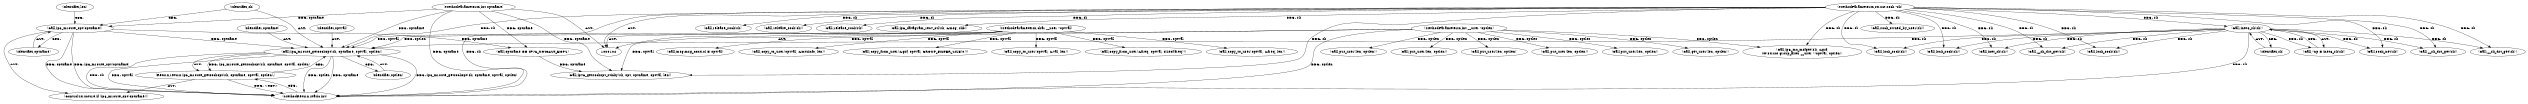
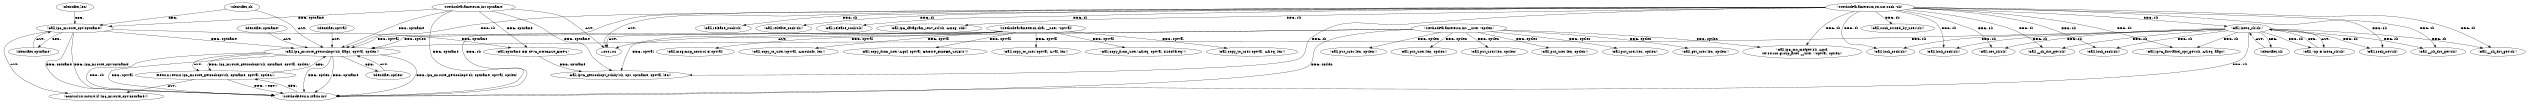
(332, 52) -> (332, 52)
(1994, 52) -> (1994, 52)
none -> (2186, 52)
